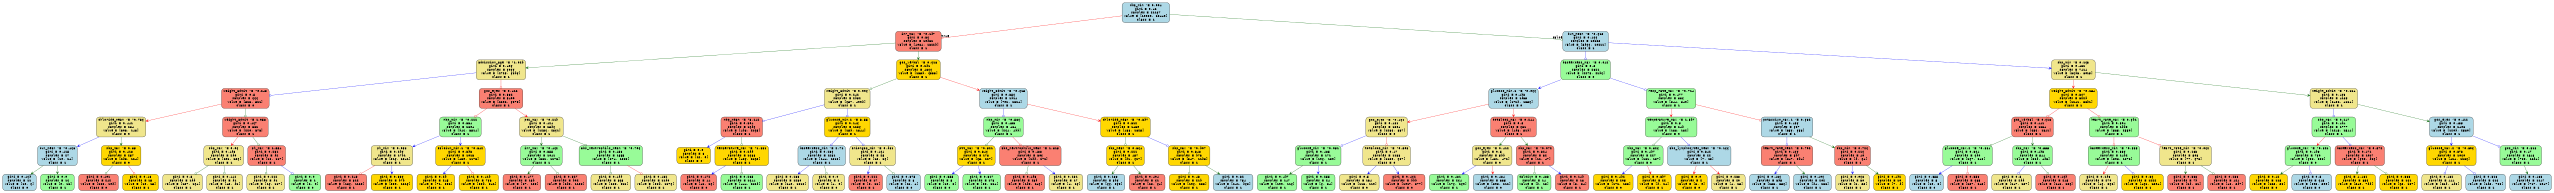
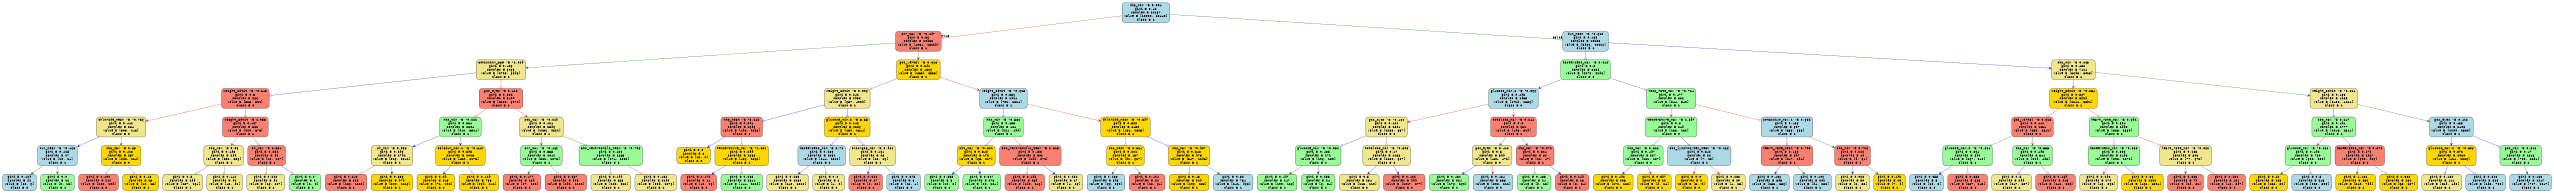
(1534, 182) -> (1534, 182)
